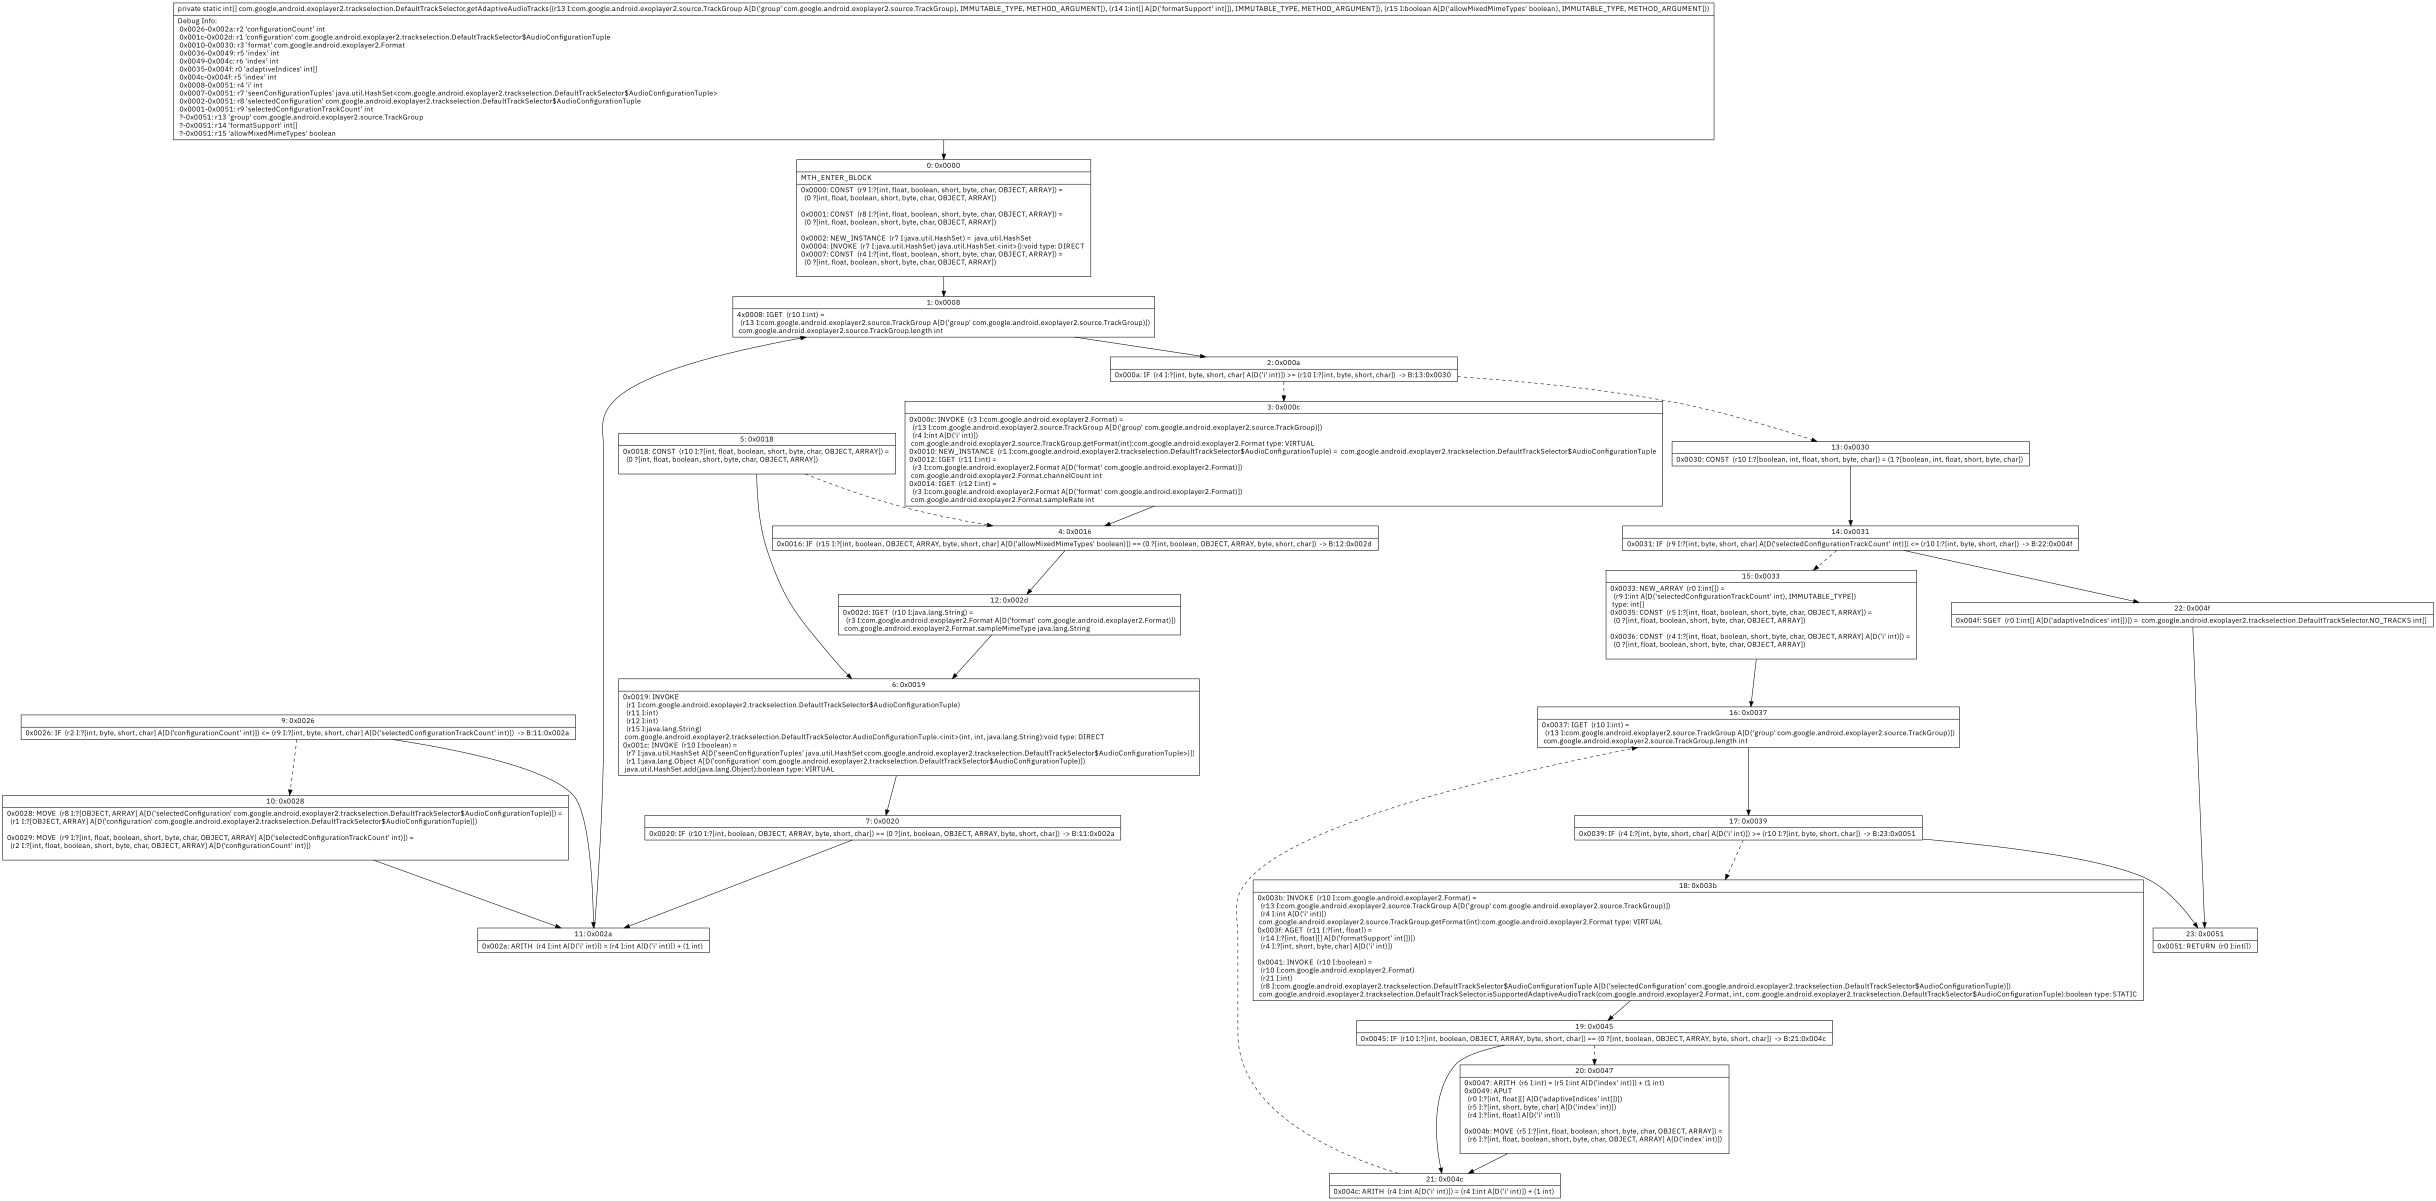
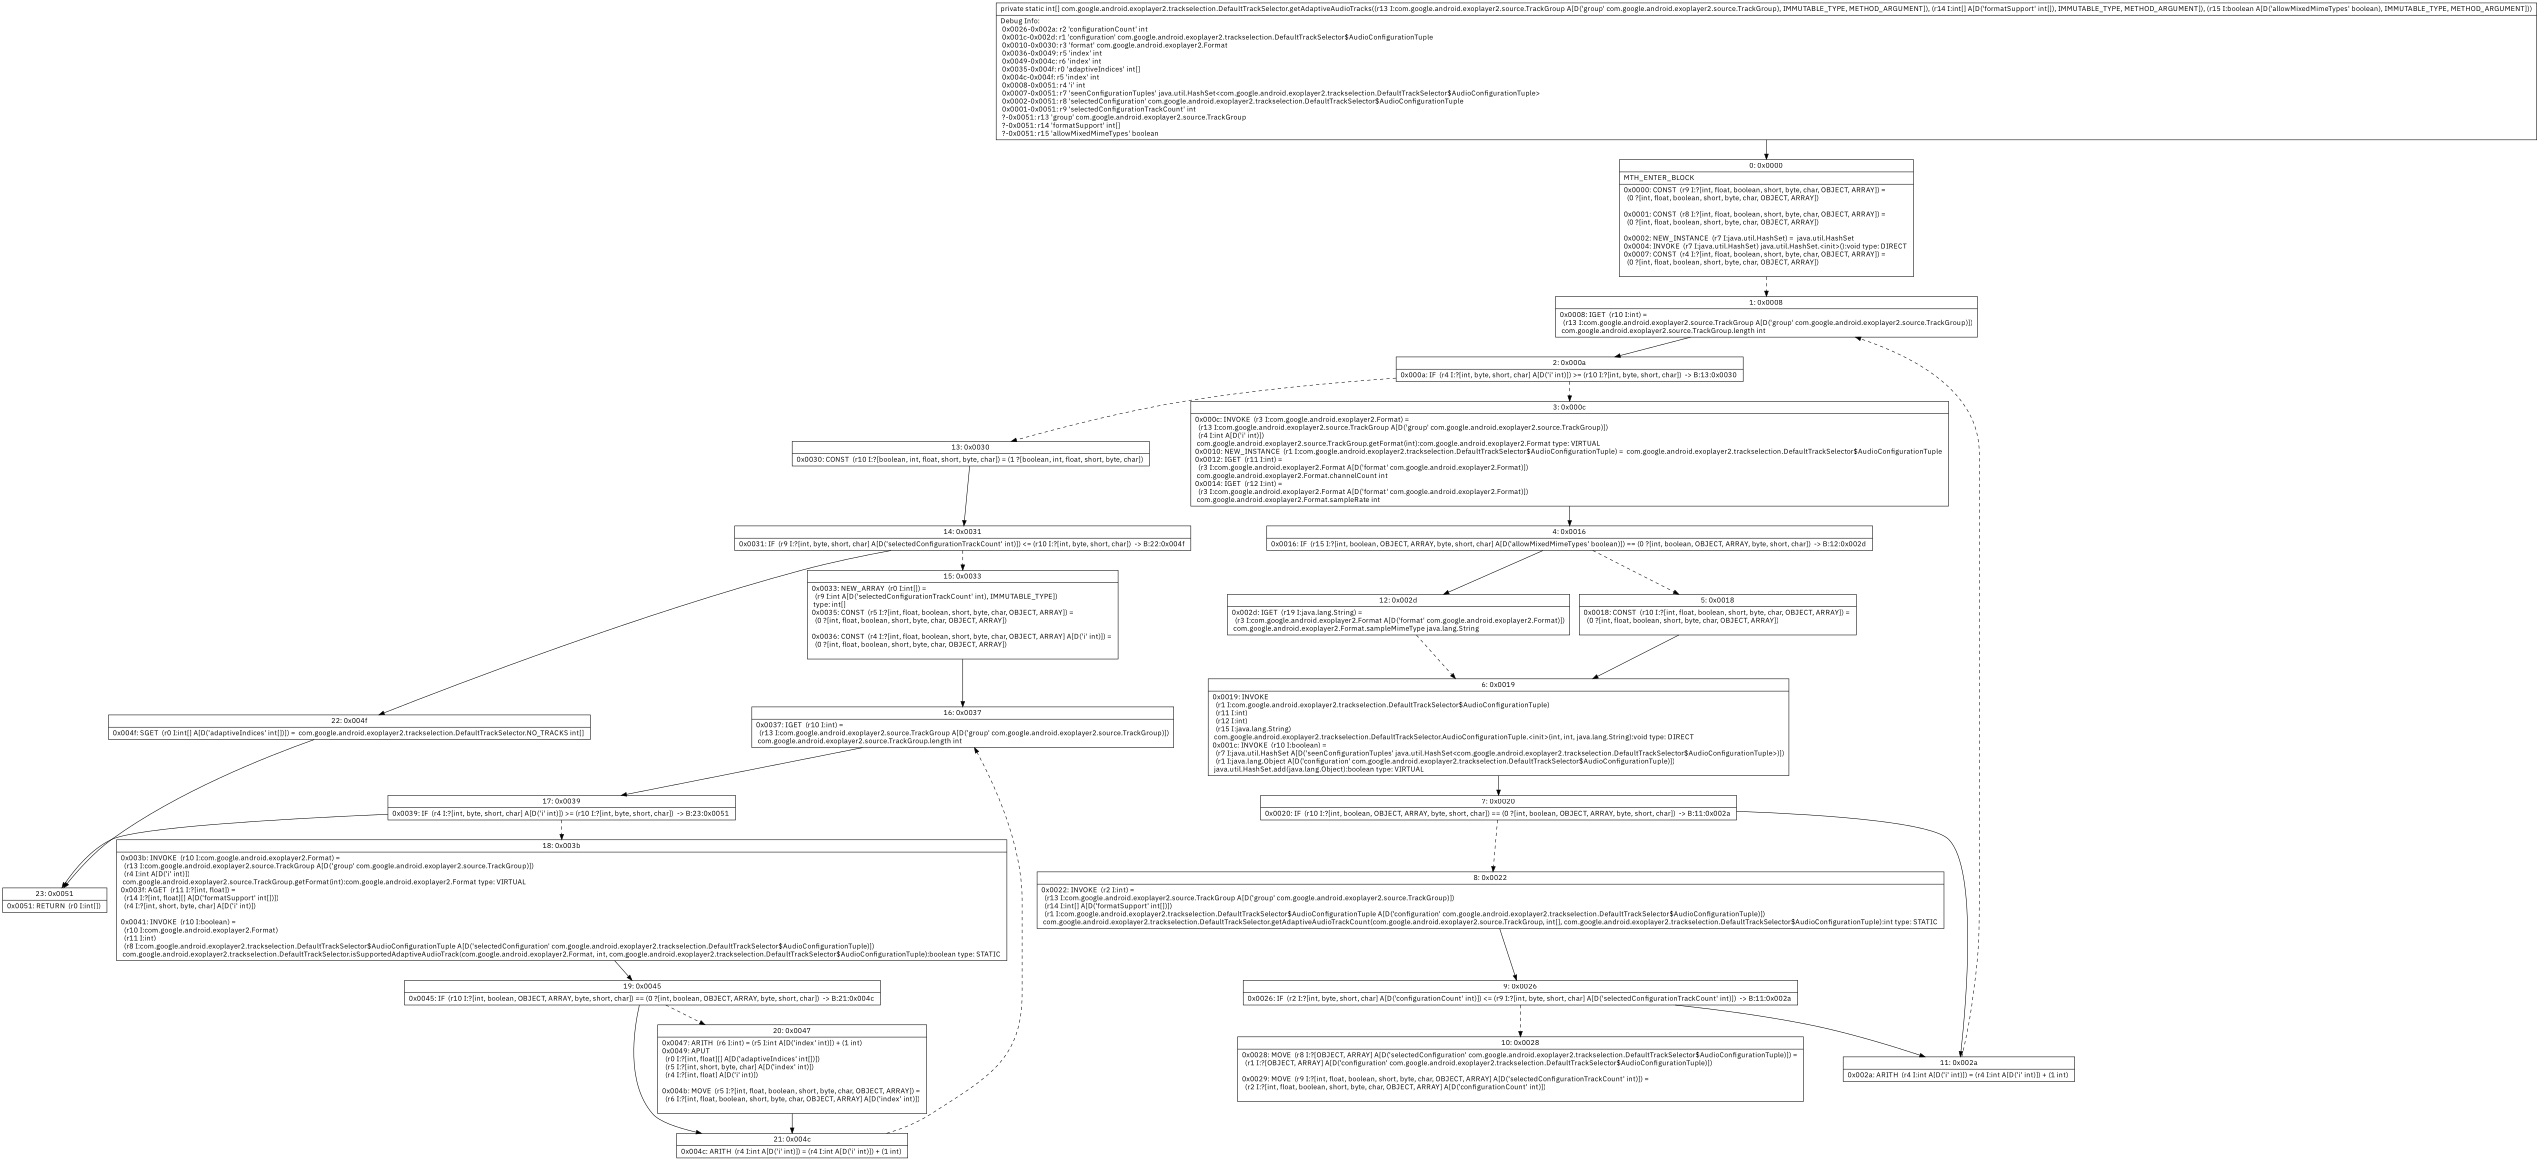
(944, 284) -> (1766, 284)
(782, 315) -> (1604, 315)
(895, 505) -> (1633, 571)
(604, 563) -> (1979, 668)
(909, 613) -> (1298, 613)
(974, 655) -> (1434, 655)
(465, 893) -> none
none -> (1491, 900)
(1275, 978) -> (139, 938)
